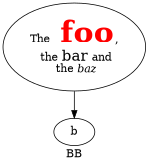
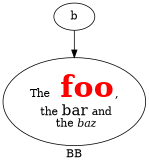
(74, 101) -> (74, 40)
